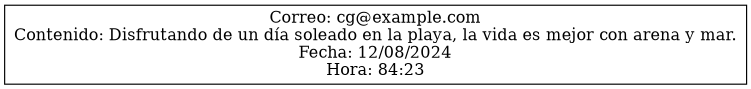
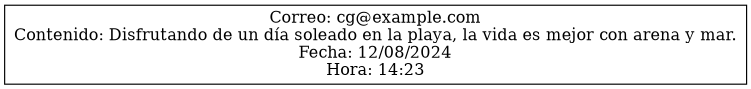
(376, 70) -> (376, 70)
